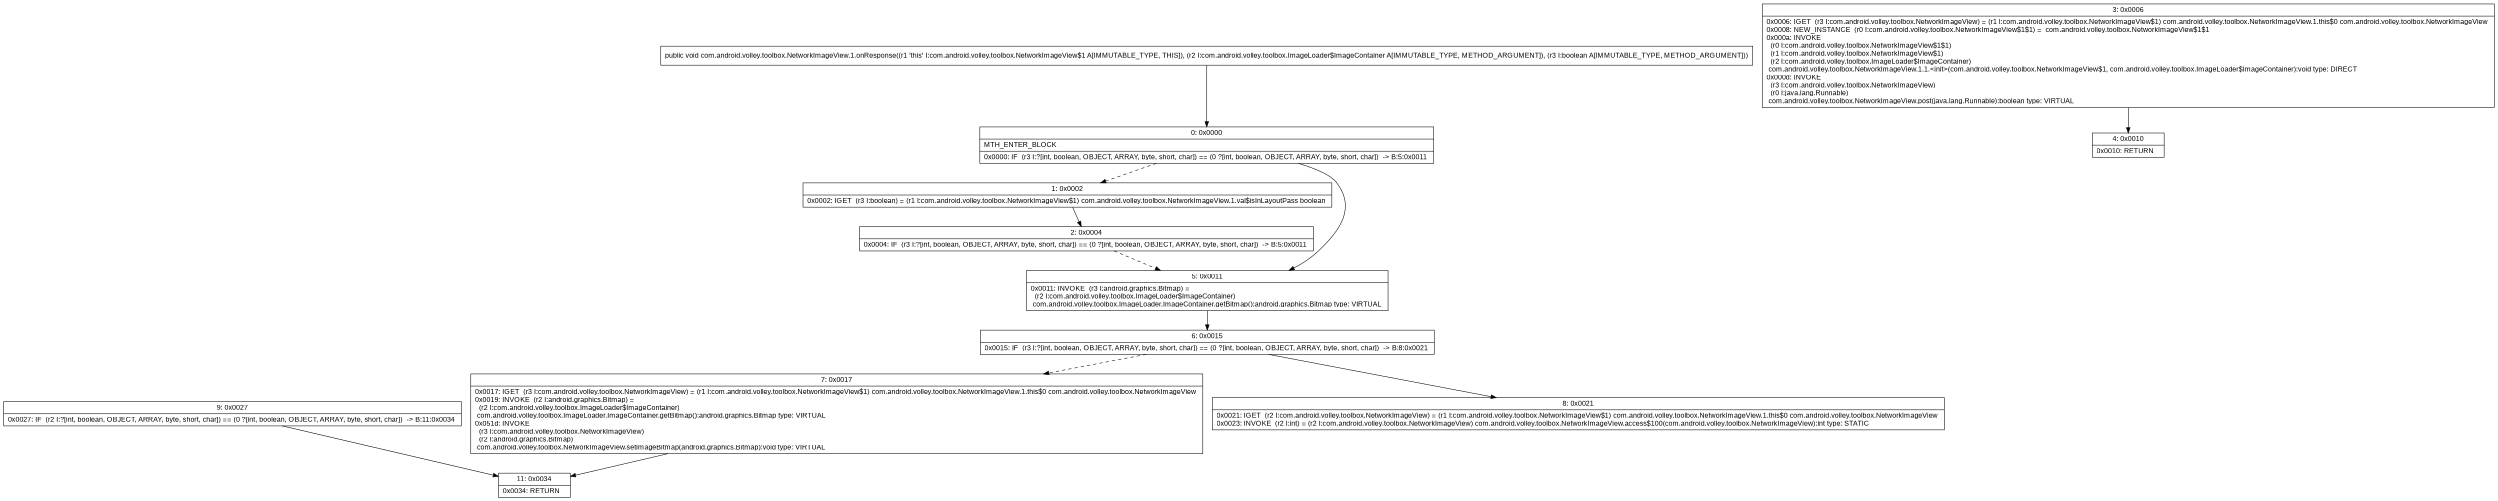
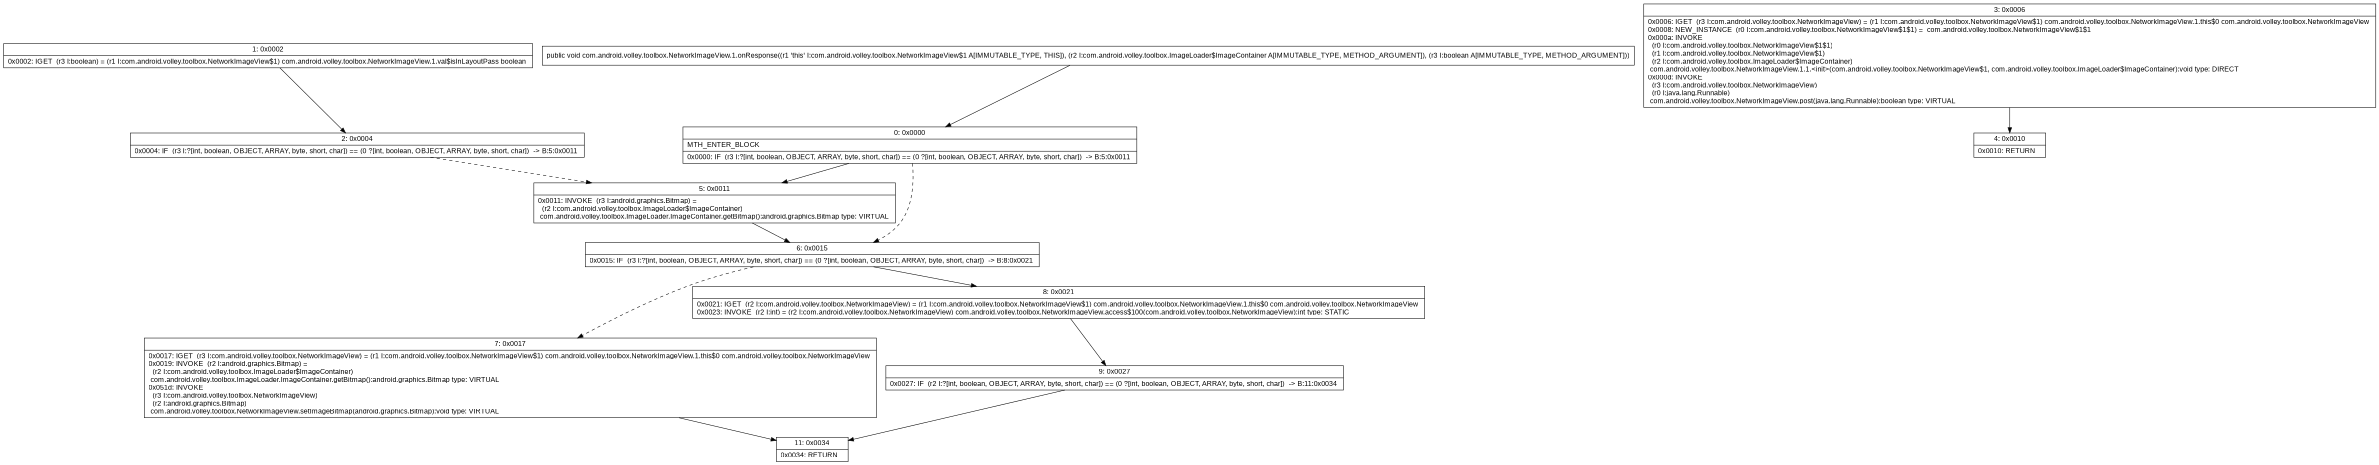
(1131, 172) -> (908, 208)
none -> (1087, 340)
